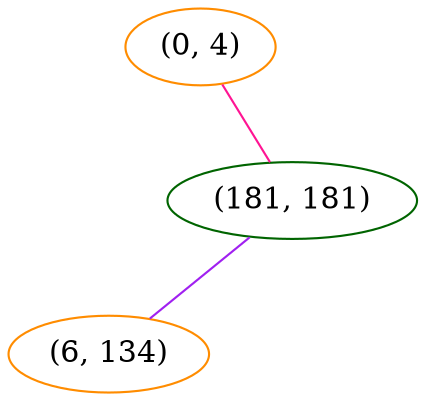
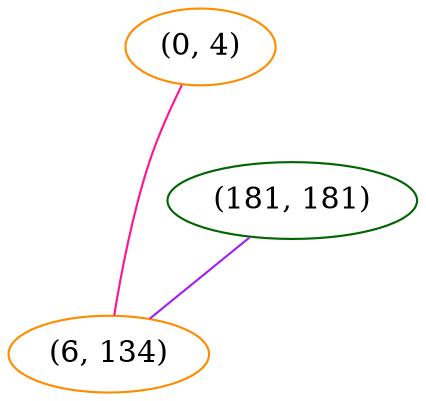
(246, 123) -> (139, 198)
